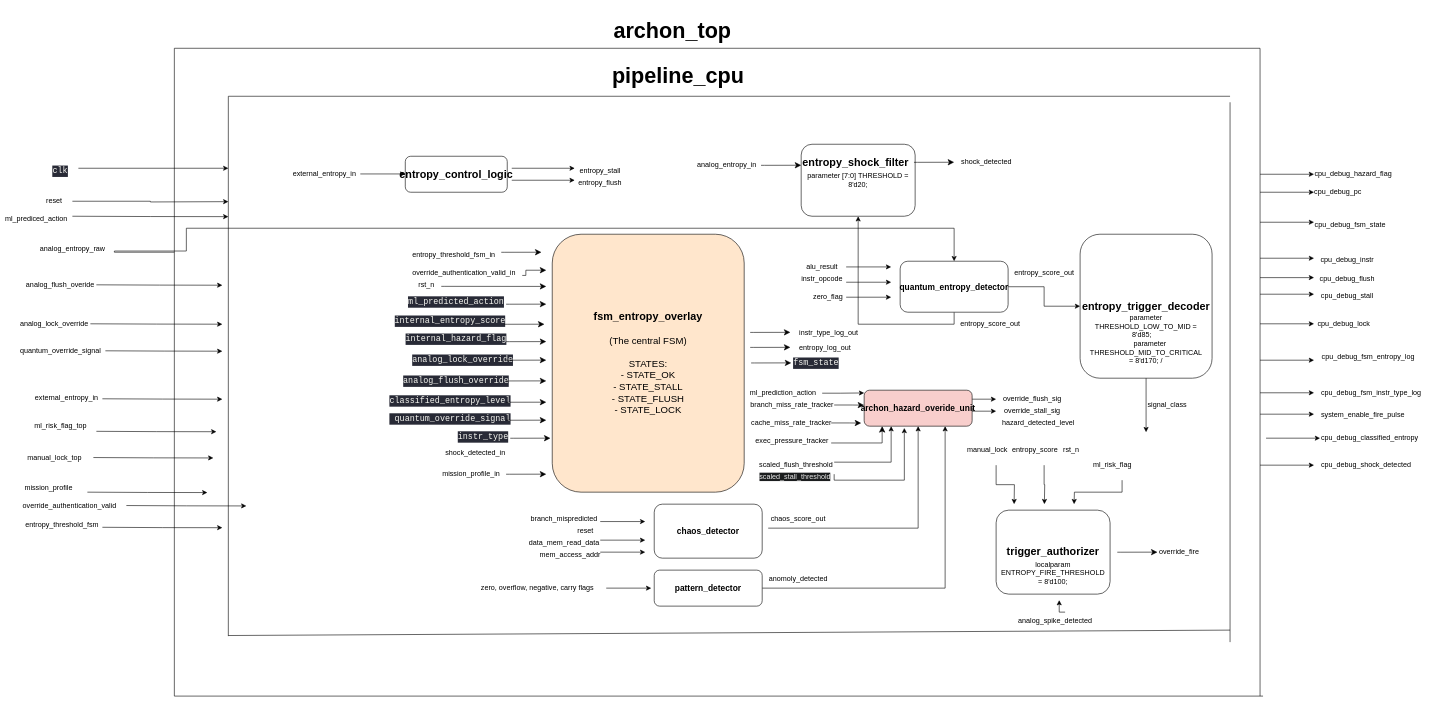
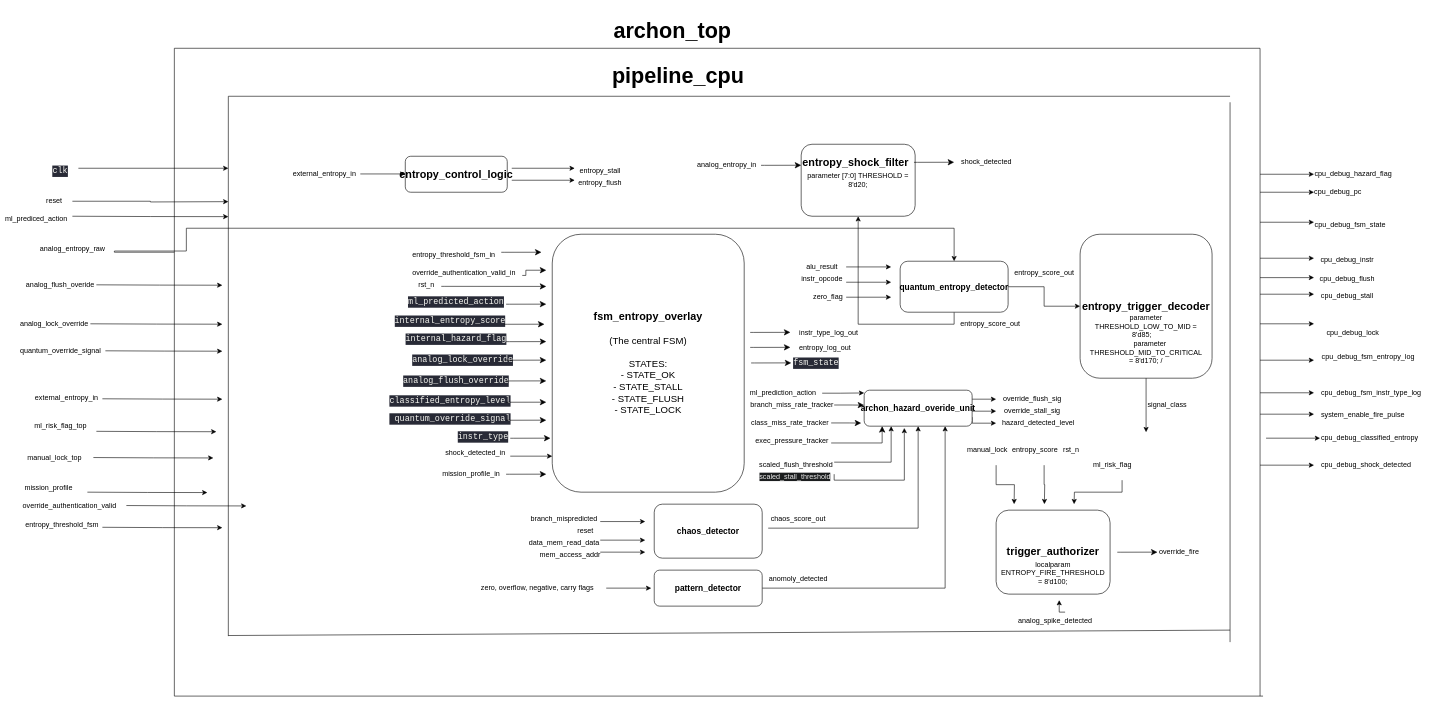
(1344, 324) -> (1353, 333)
(648, 363) -> (648, 363)
(918, 408) -> (918, 408)
(797, 423) -> (796, 423)
none -> (990, 423)
none -> (546, 456)
